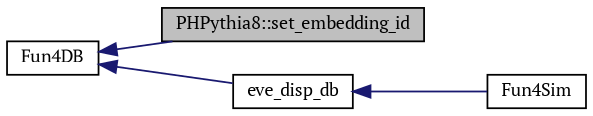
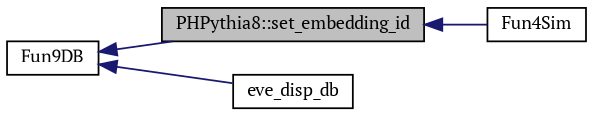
(53, 58) -> (53, 58)
(429, 92) -> (465, 25)
